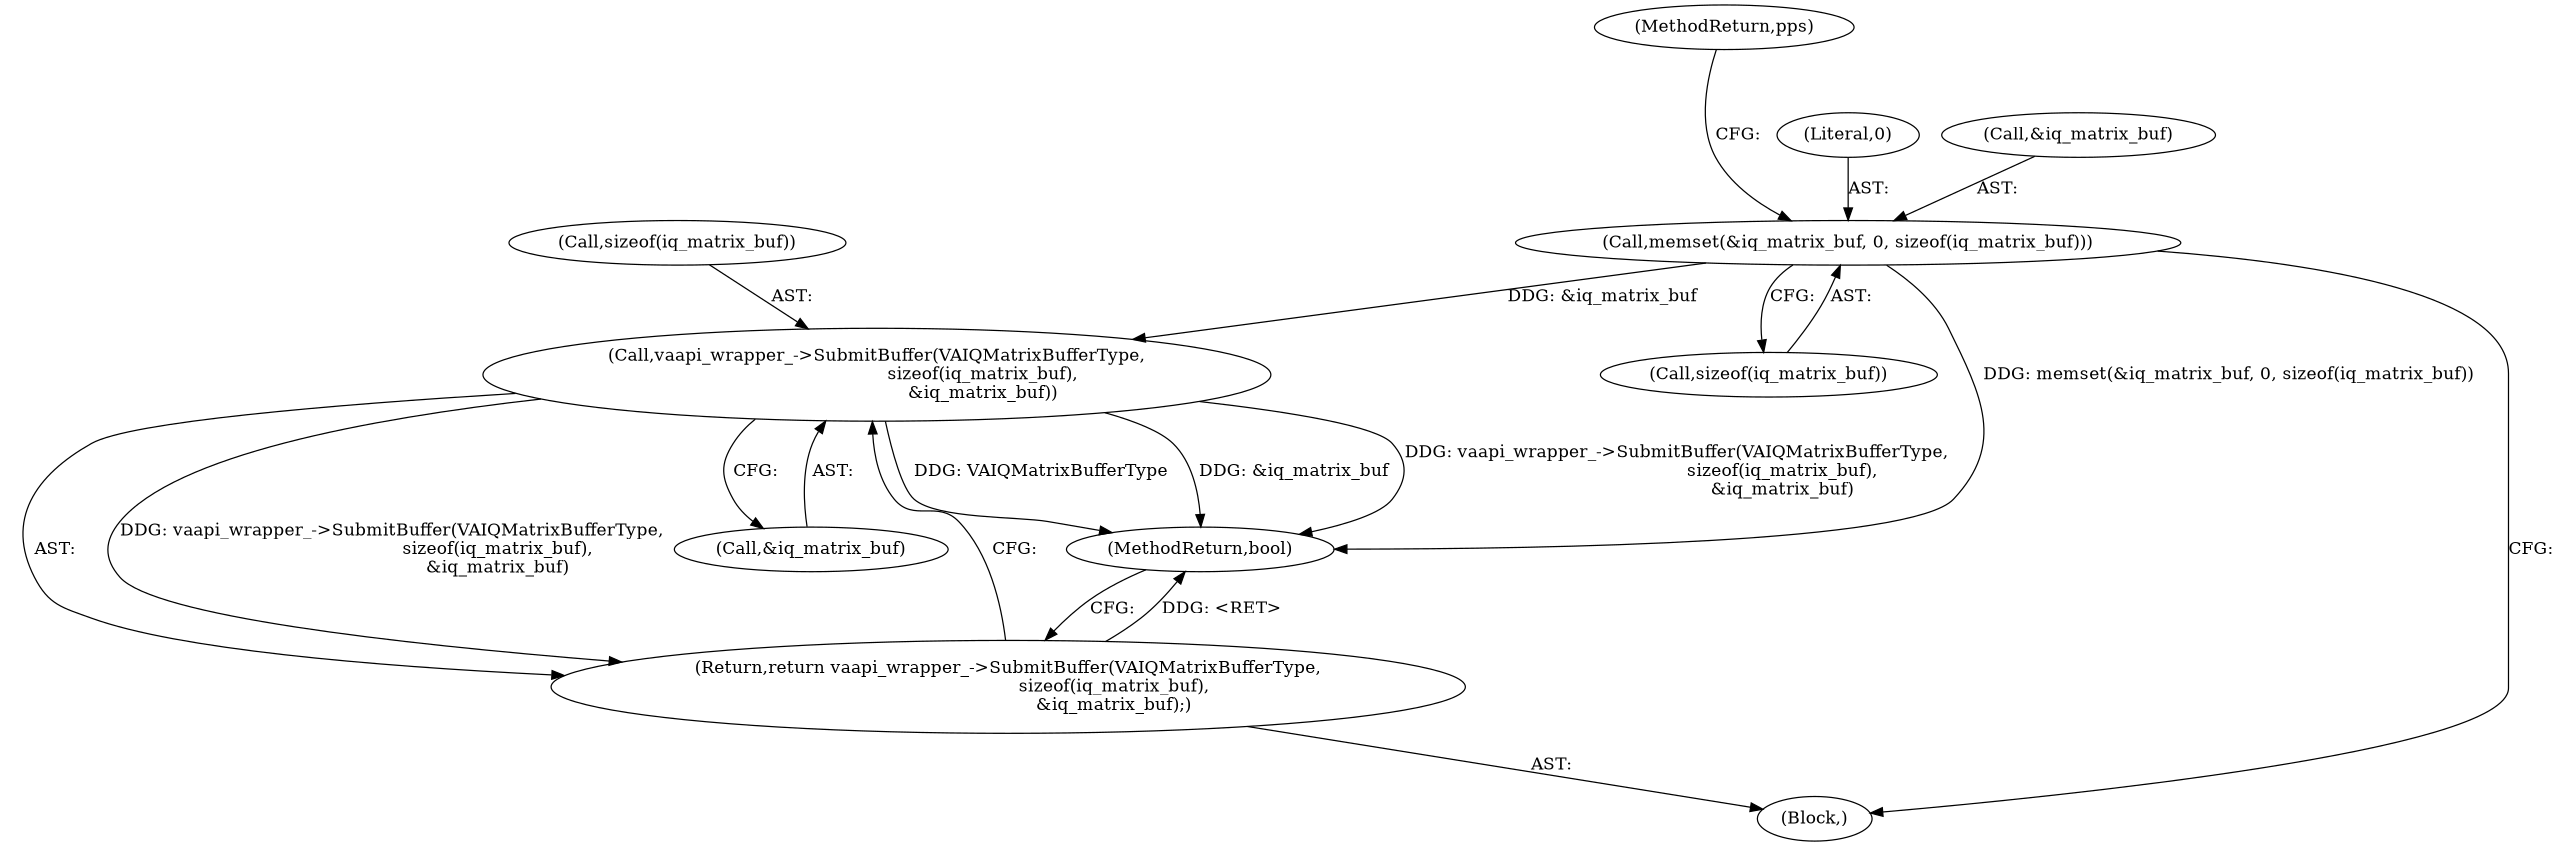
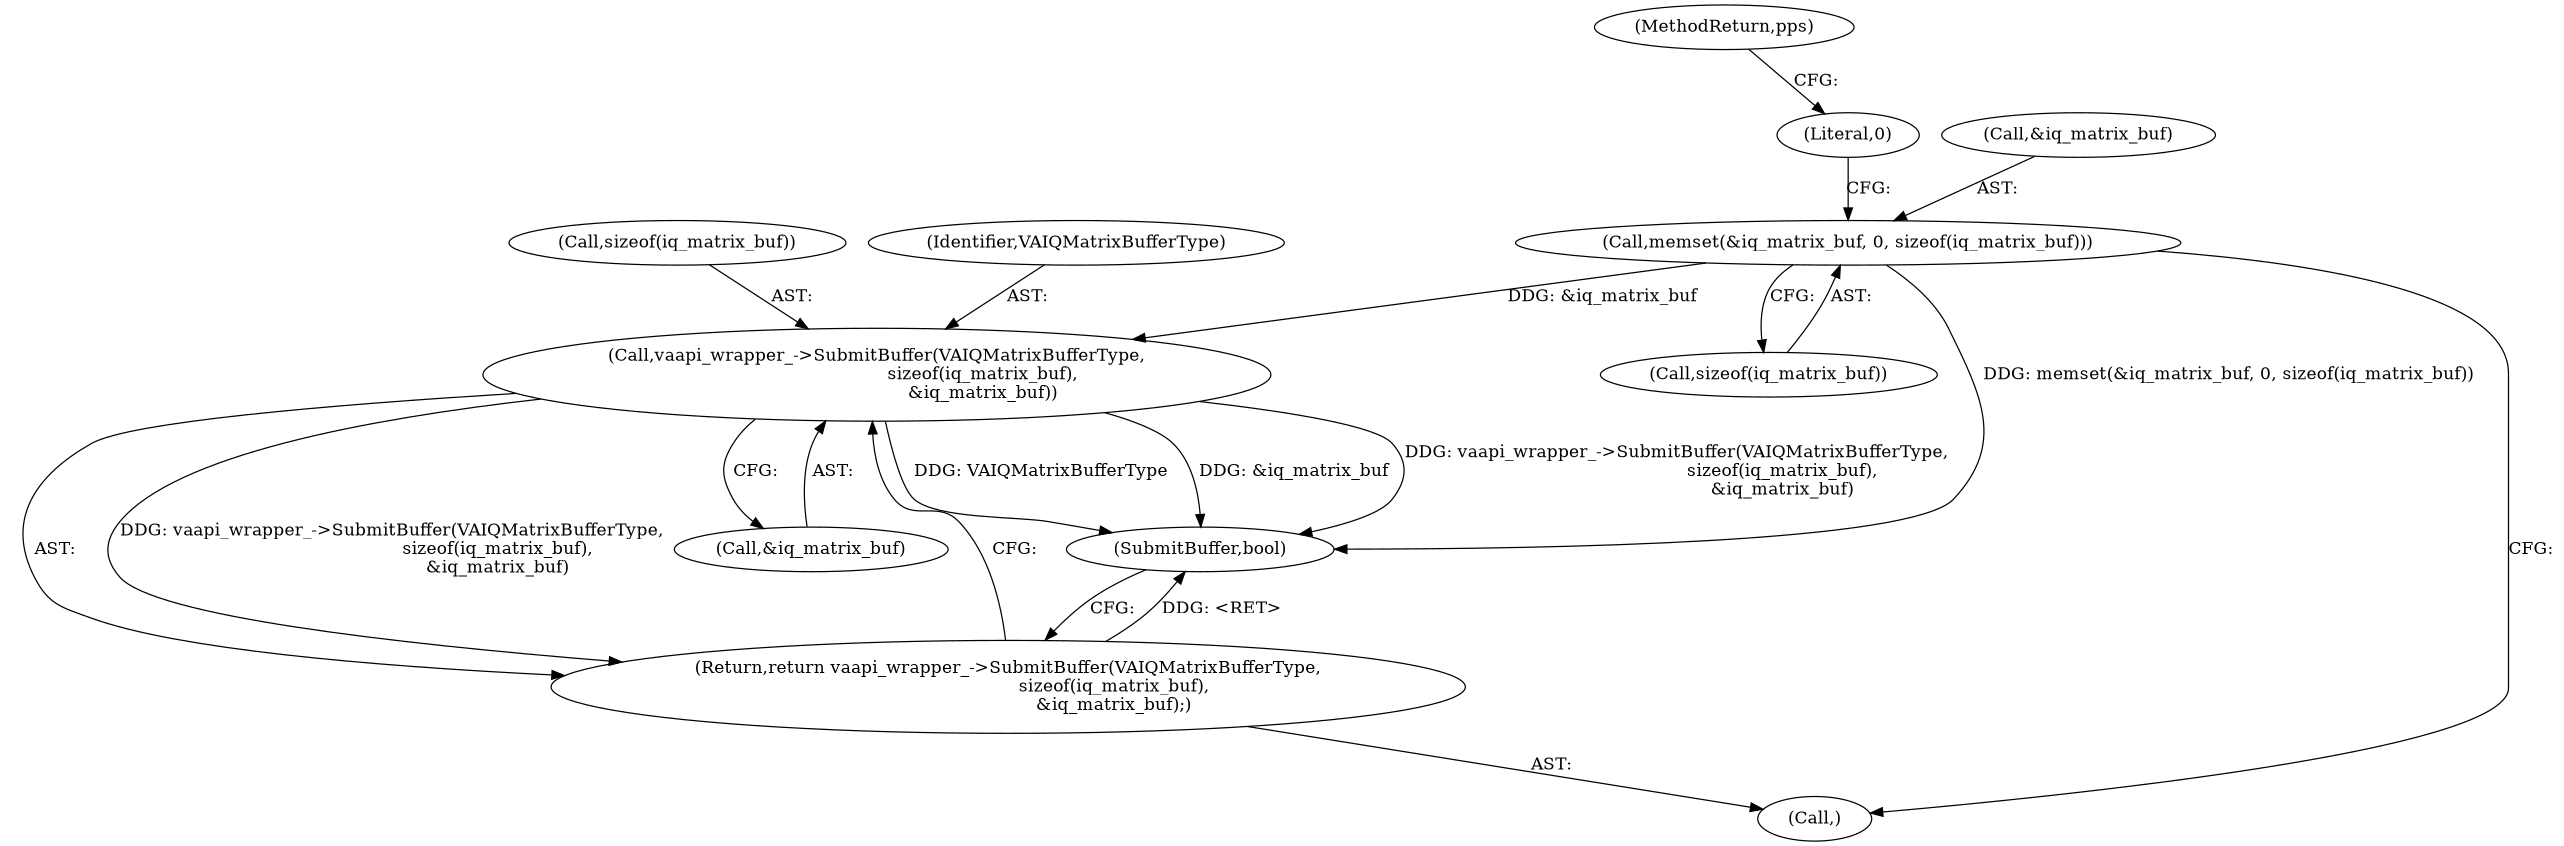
(1711, 147) -> (1782, 77)
(1872, 189) -> (1872, 189)
none -> (1076, 243)
(1200, 549) -> (1200, 549)
(1815, 819) -> (1815, 819)
